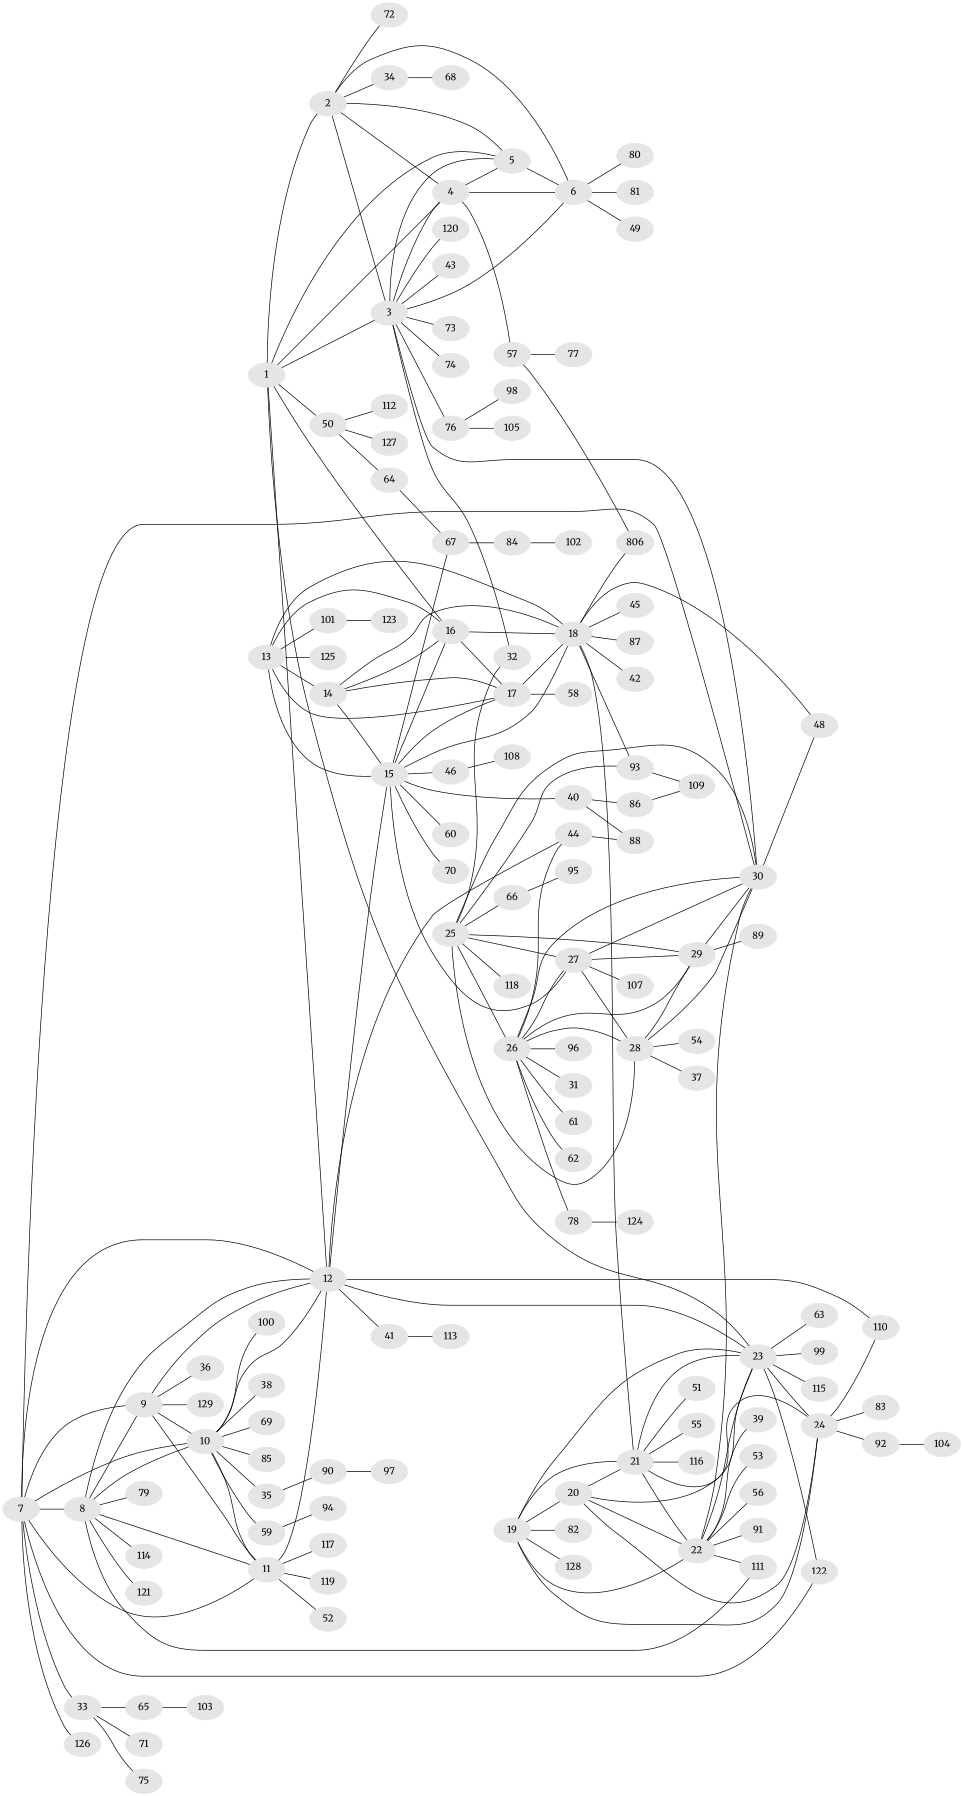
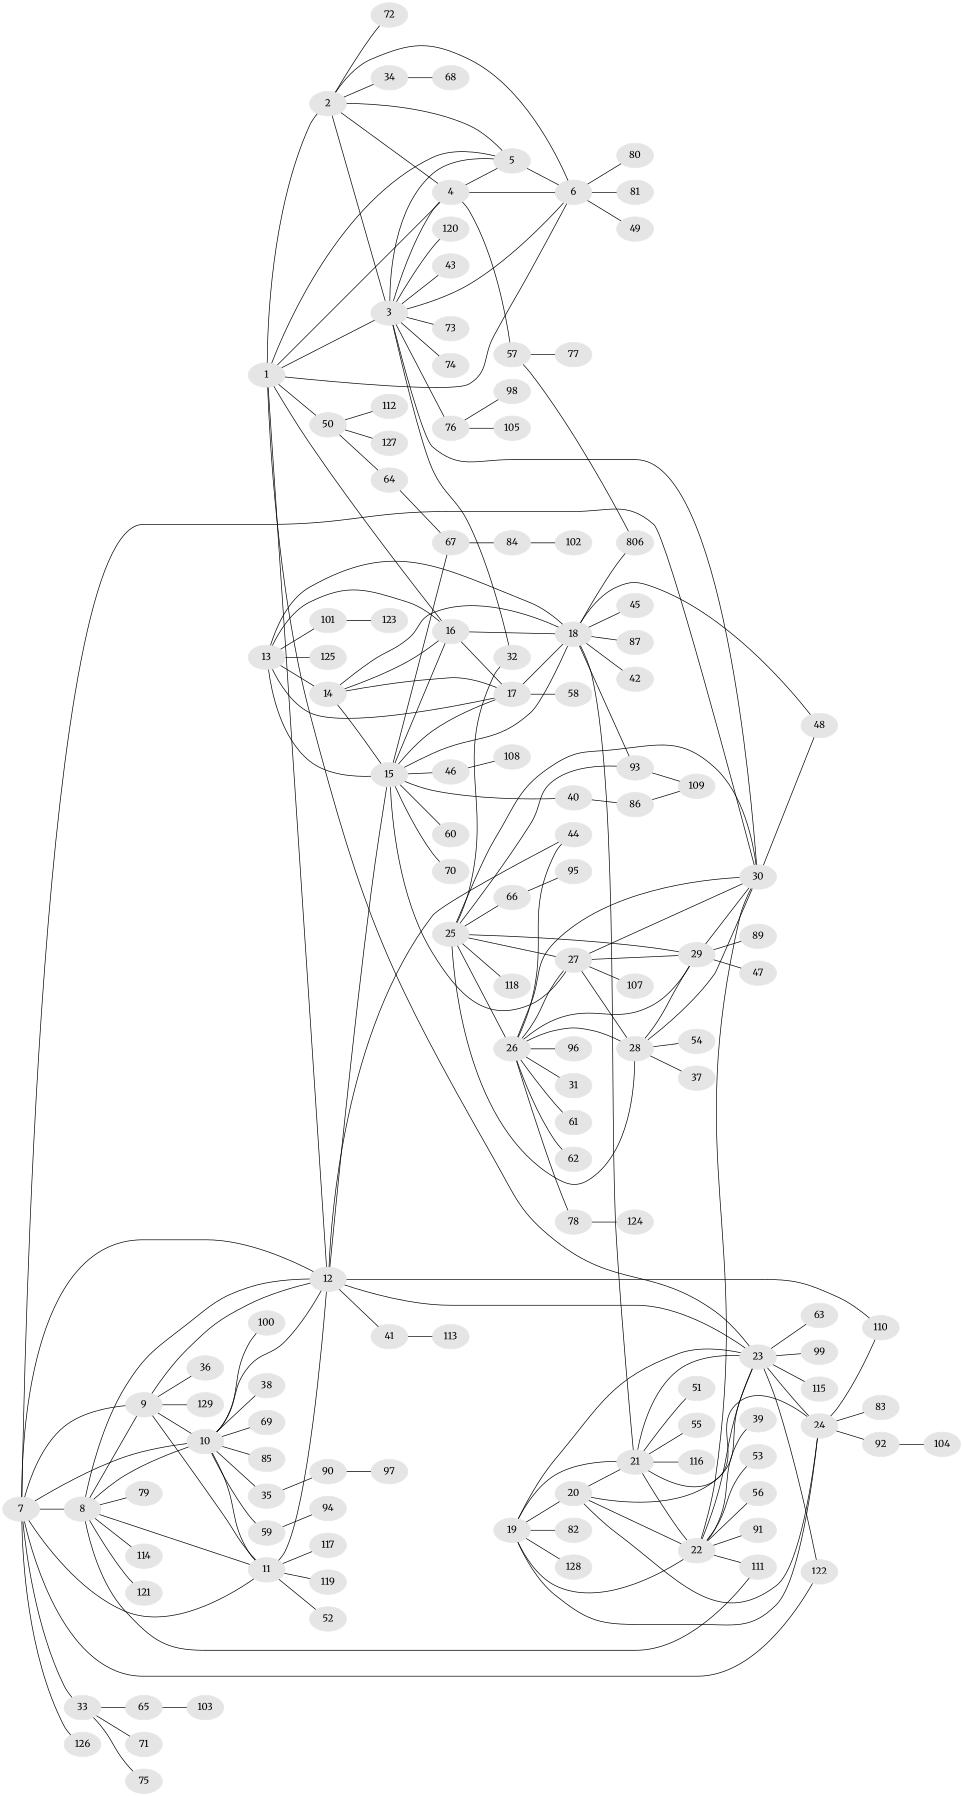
none -> (477, 377)
(635, 842) -> none
none -> (758, 973)
